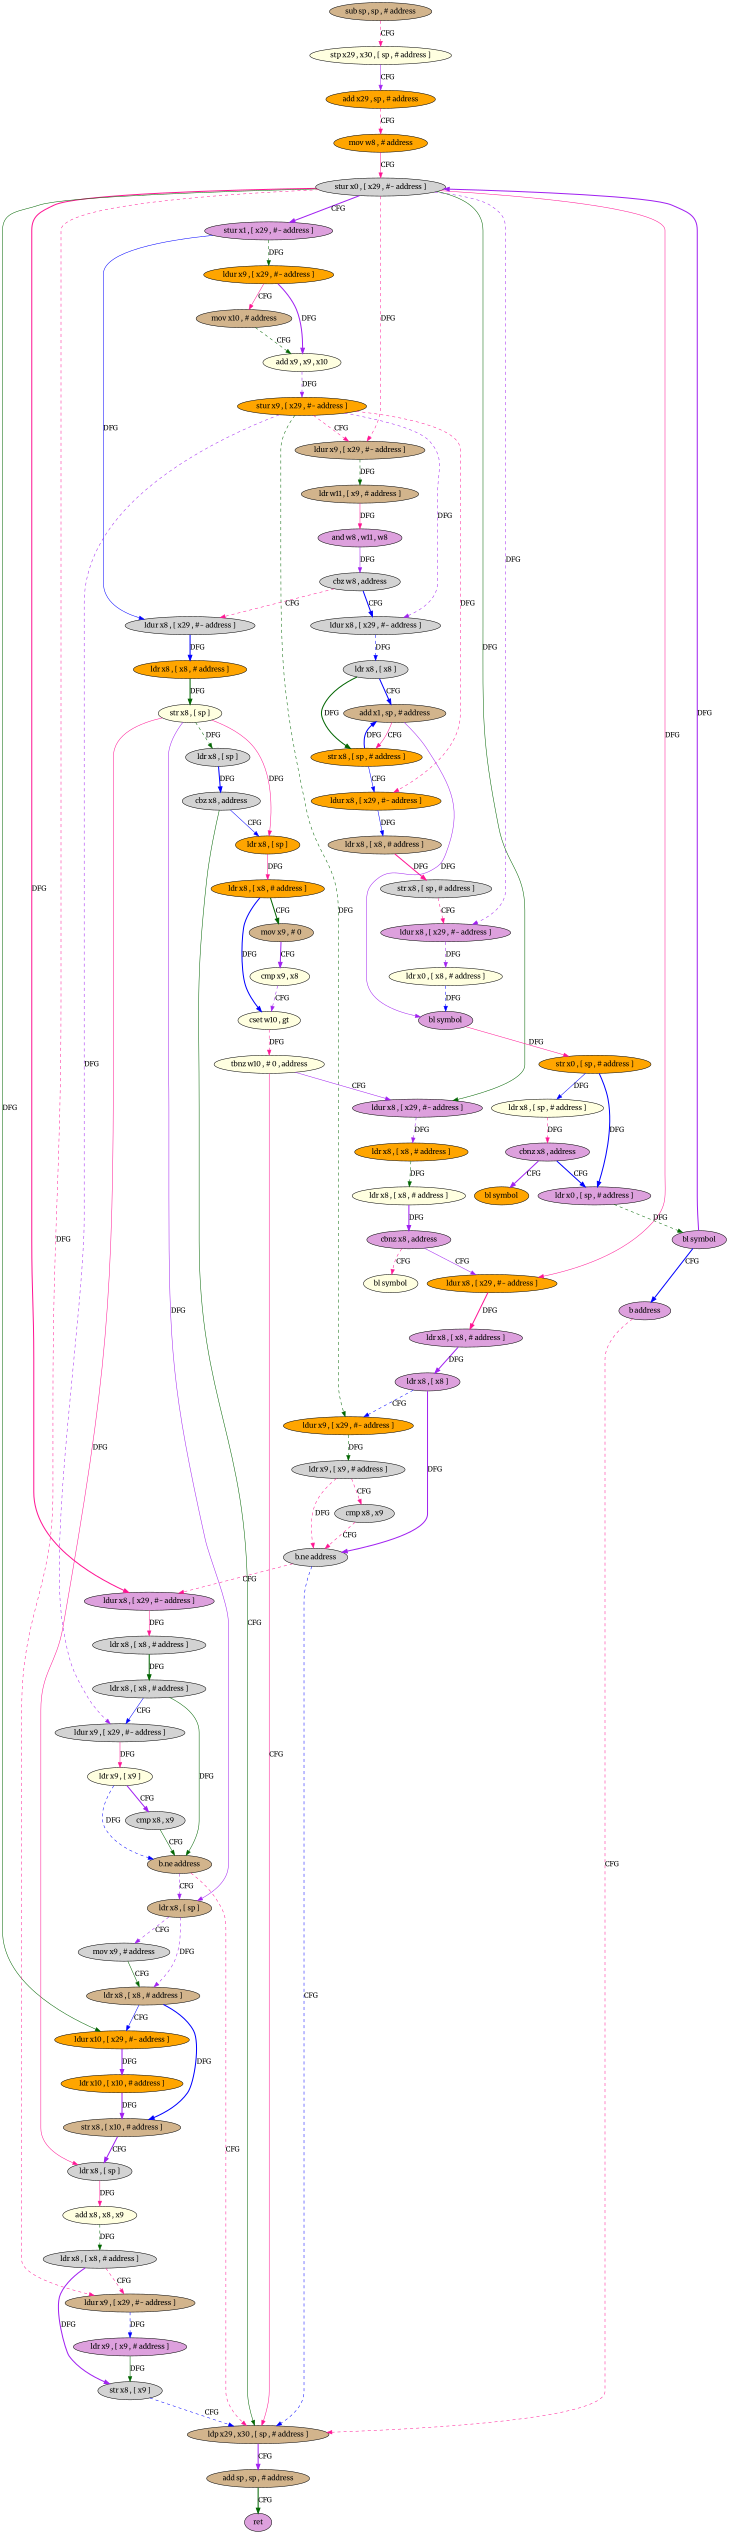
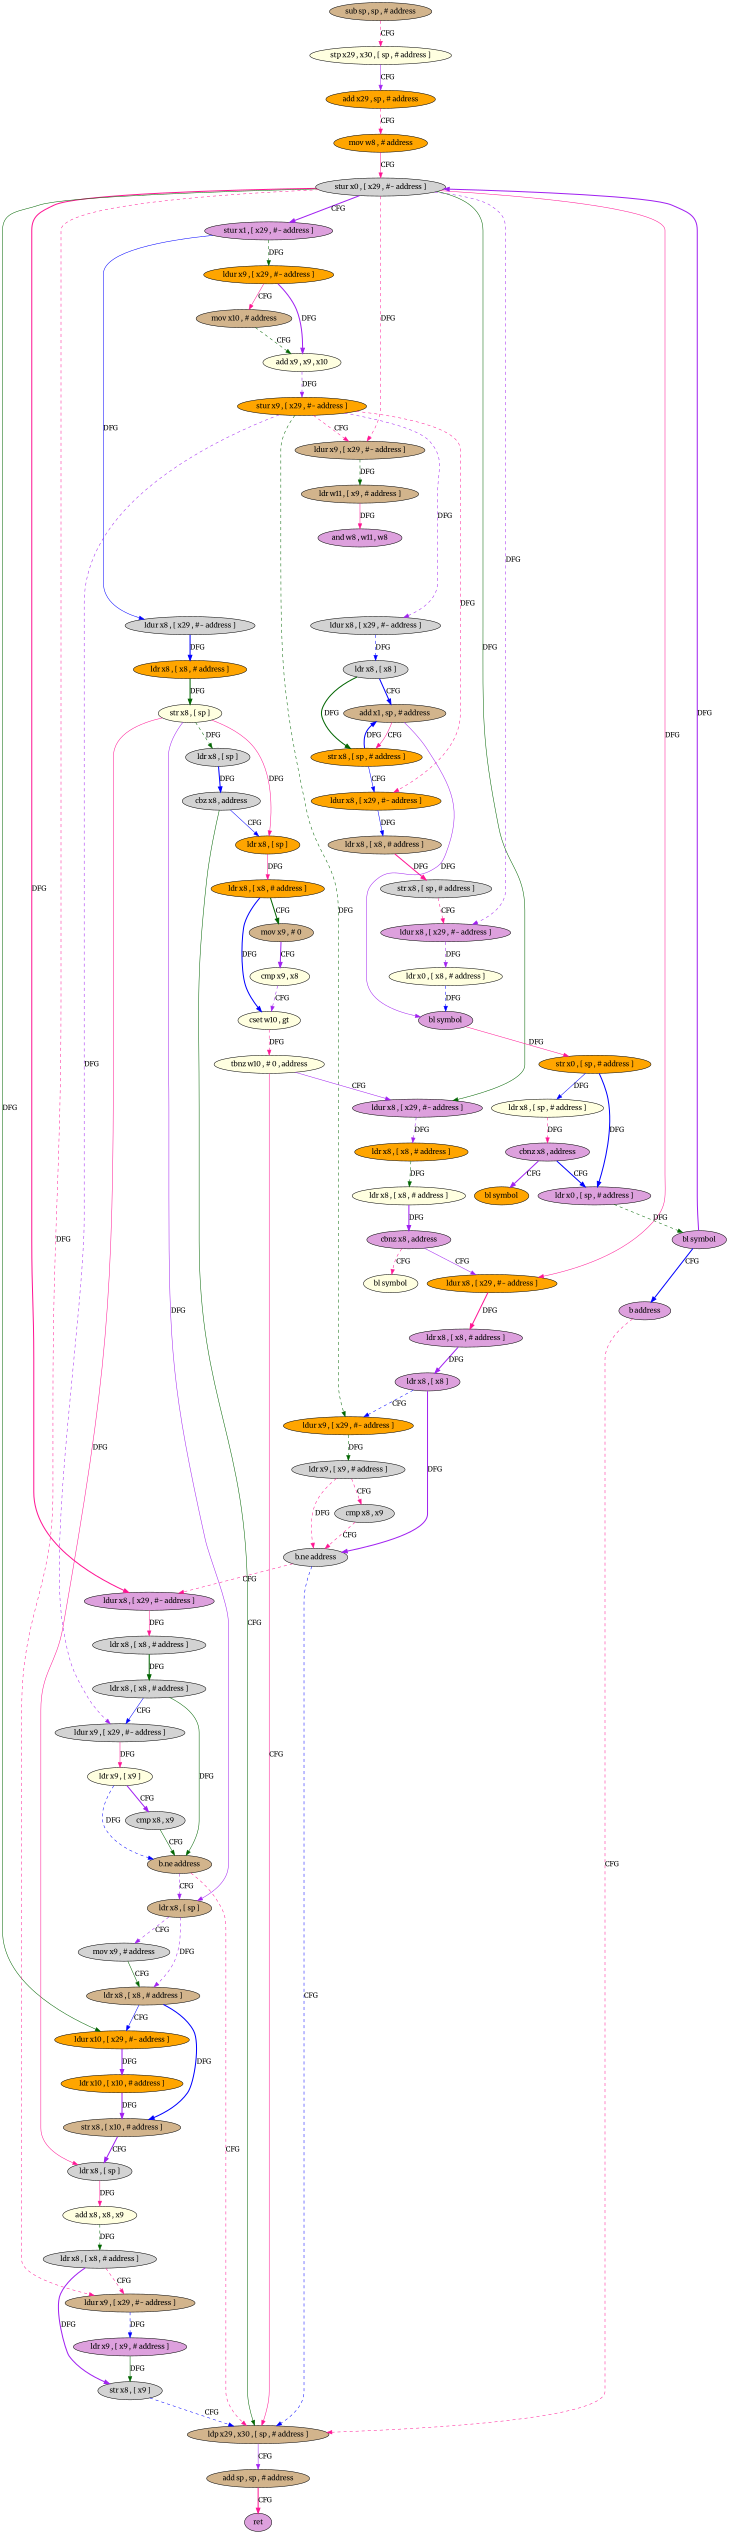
(360, 582) -> none
(258, 2454) -> (258, 2454)
(258, 2498) -> (258, 2498)
